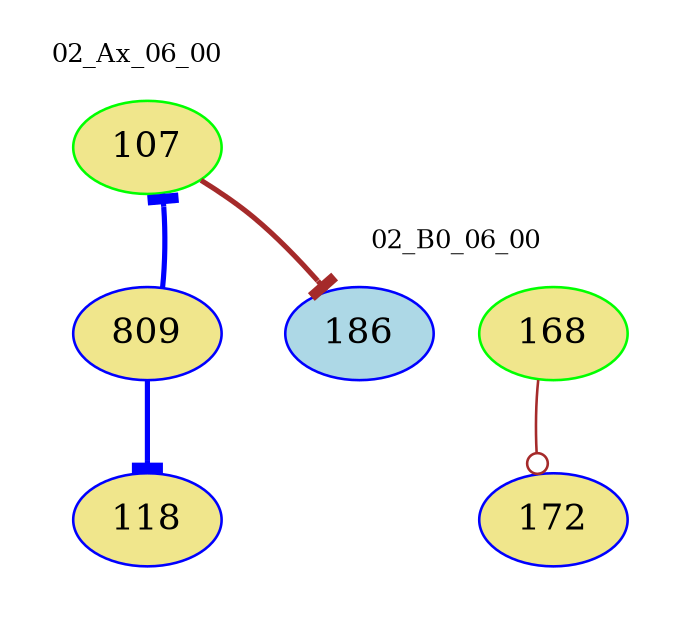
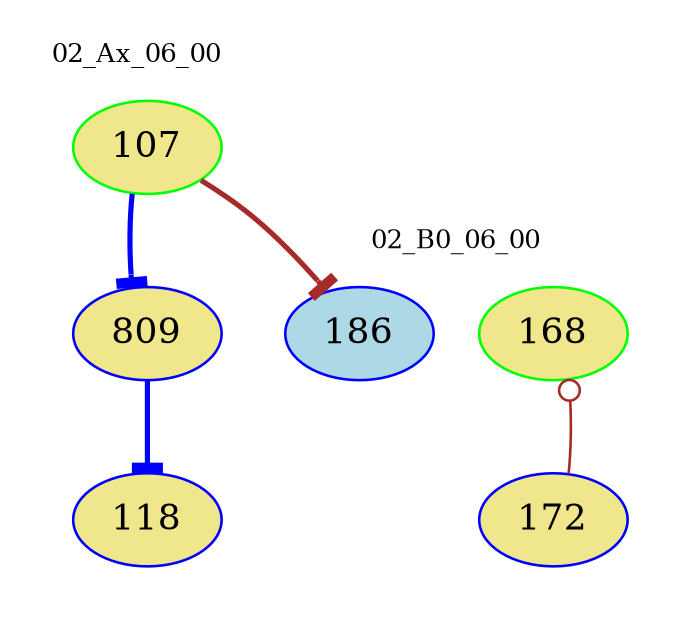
(165, 247) -> (130, 234)
(536, 416) -> (571, 438)
